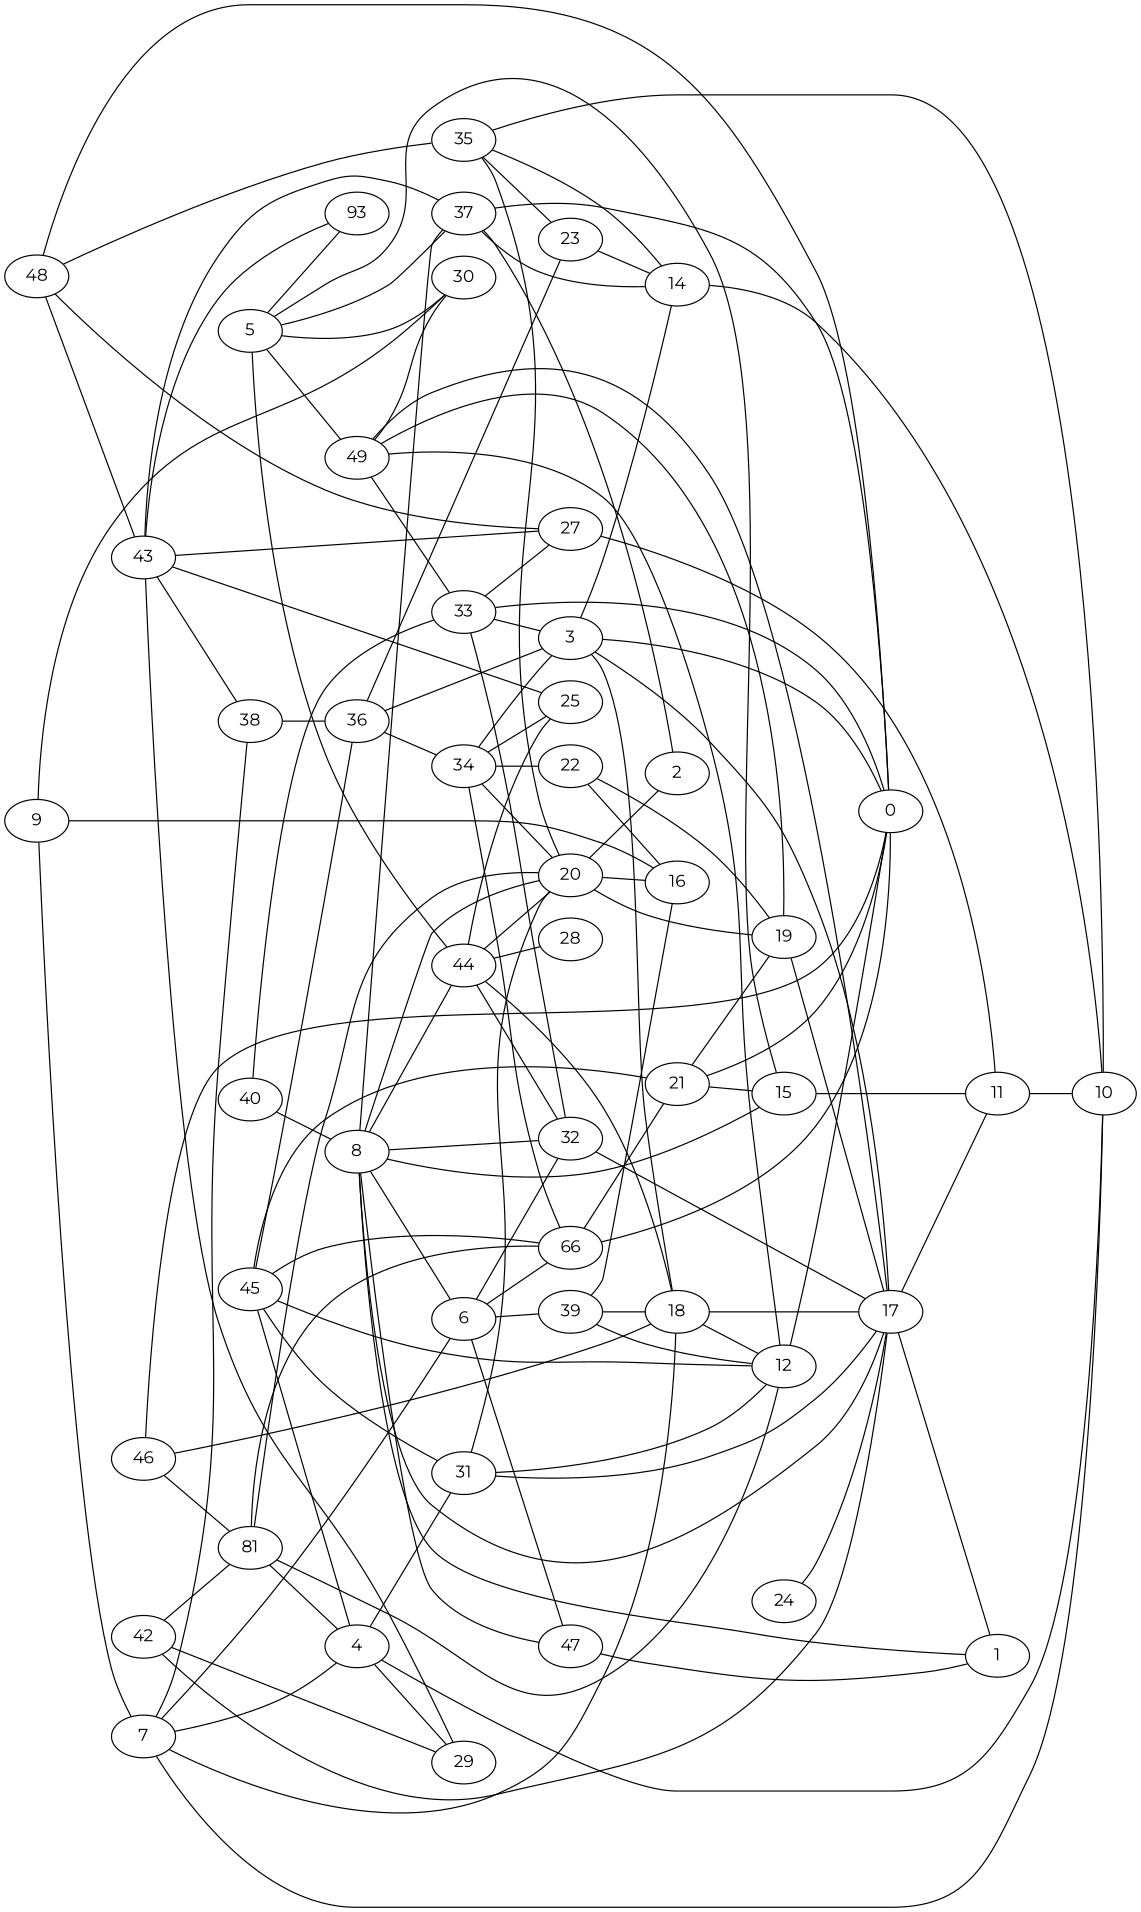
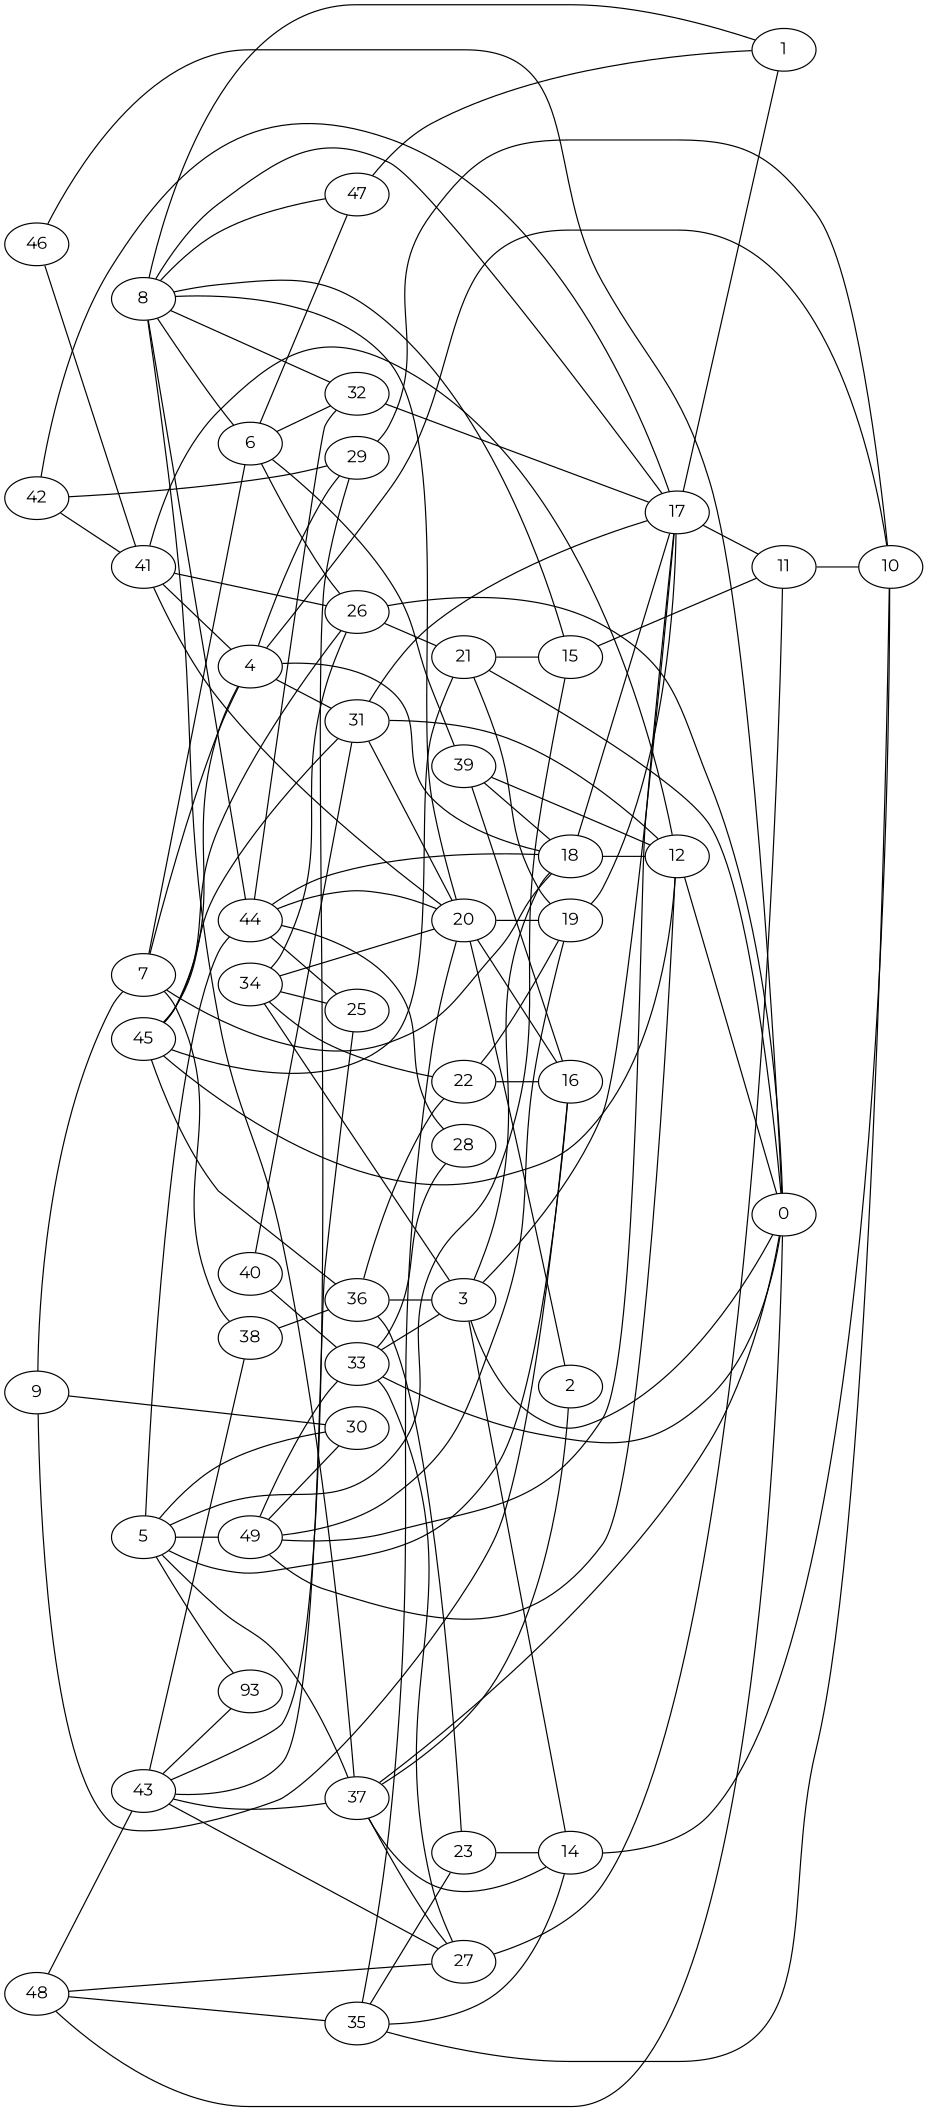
(410, 744) -> (402, 1171)
(520, 862) -> (422, 1207)
(304, 1126) -> (301, 1010)
(571, 1248) -> (357, 612)
(427, 1396) -> (412, 747)
none -> (487, 1478)
(250, 1548) -> (144, 567)
(784, 1601) -> none
none -> (405, 1882)
(929, 1902) -> (674, 140)
